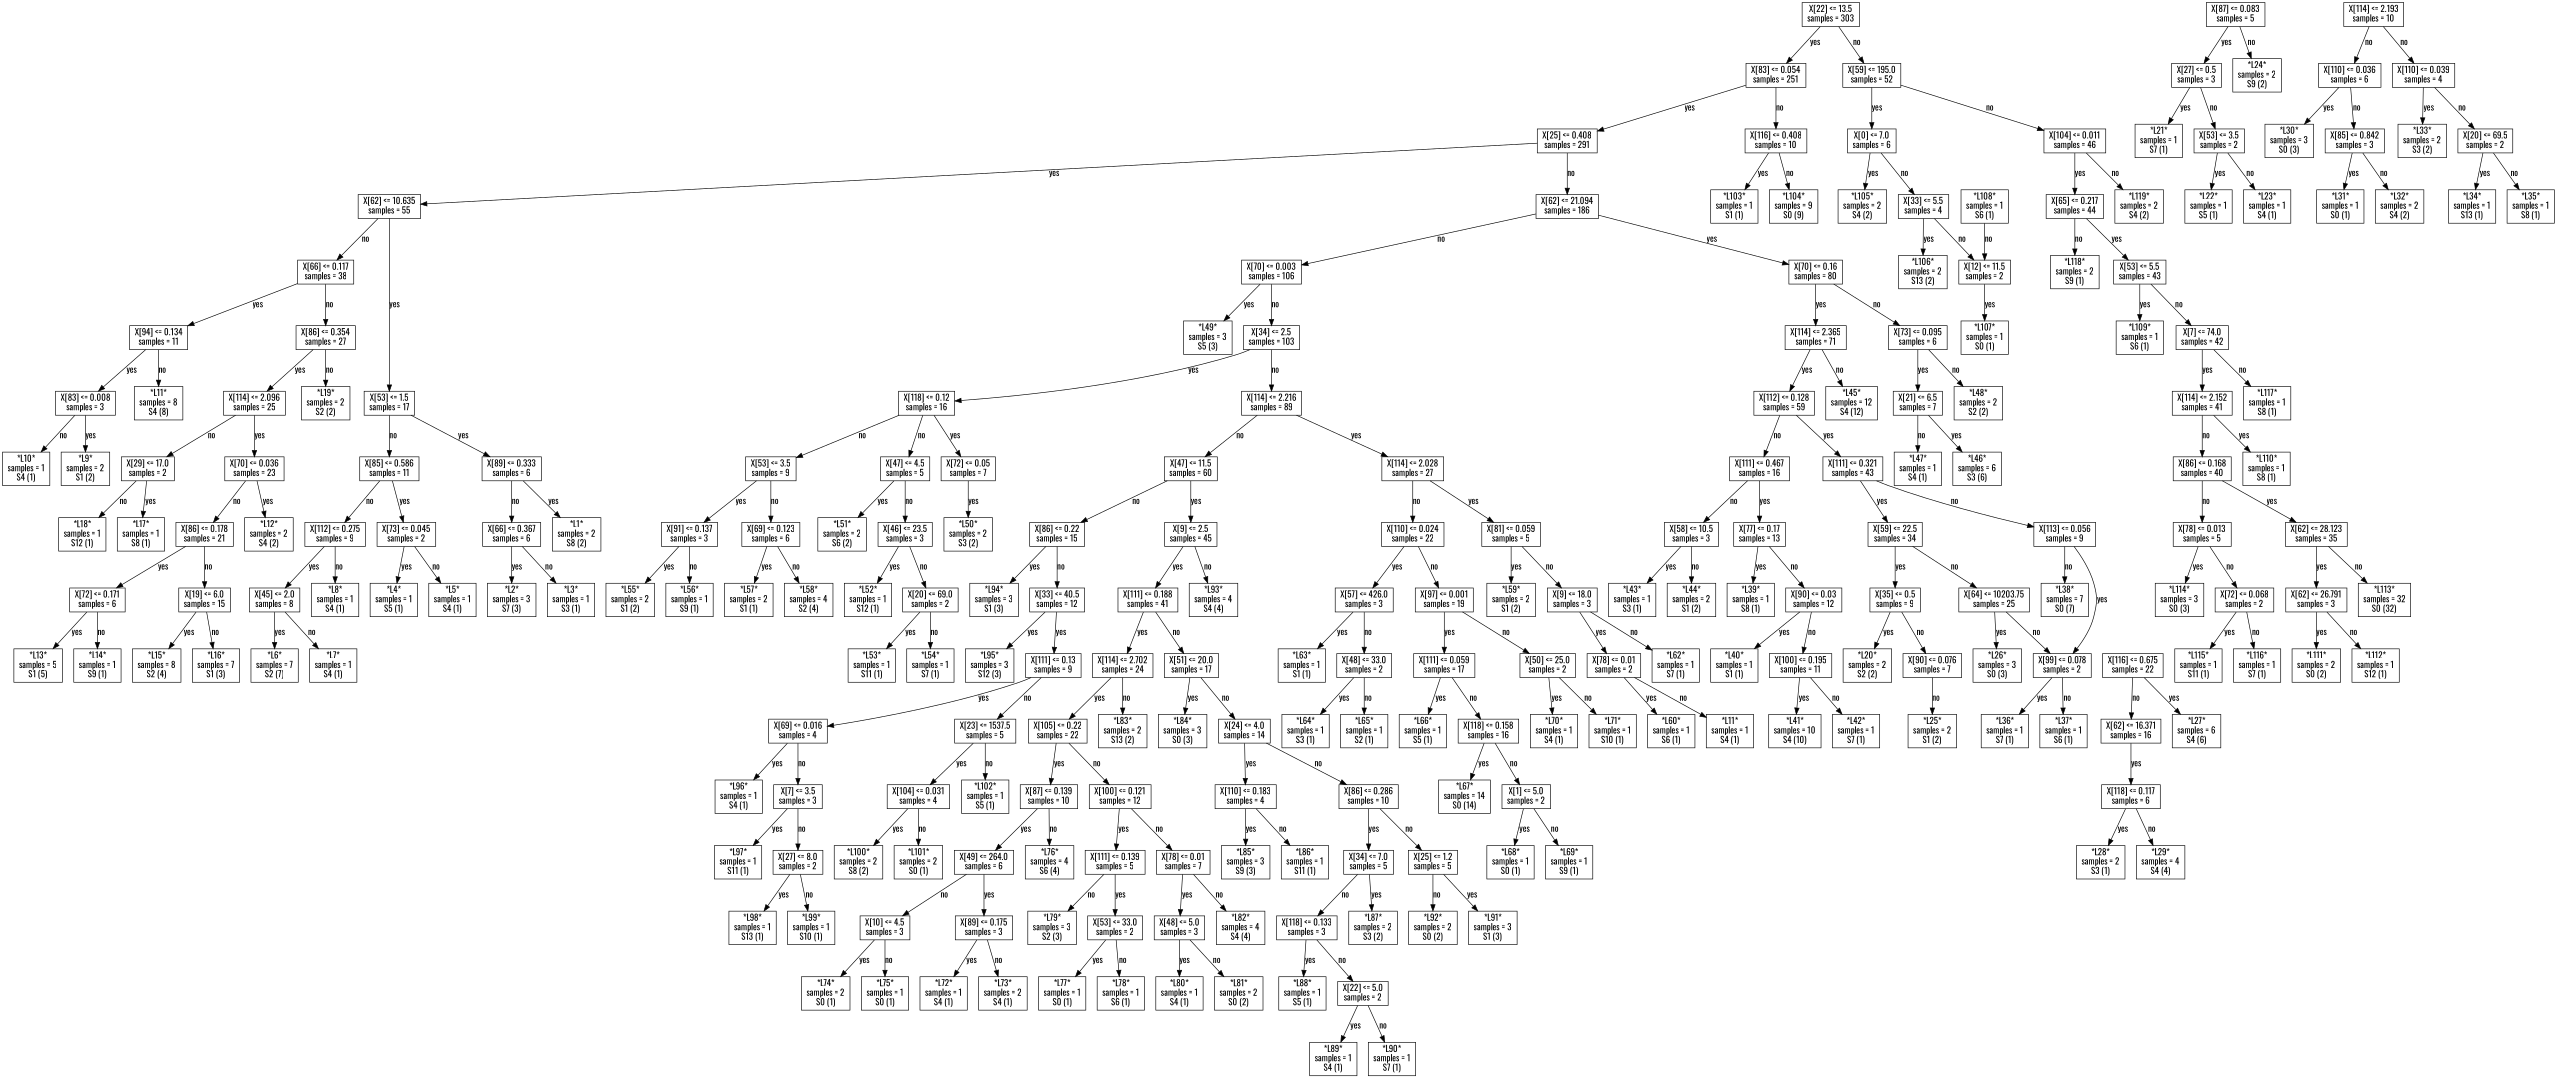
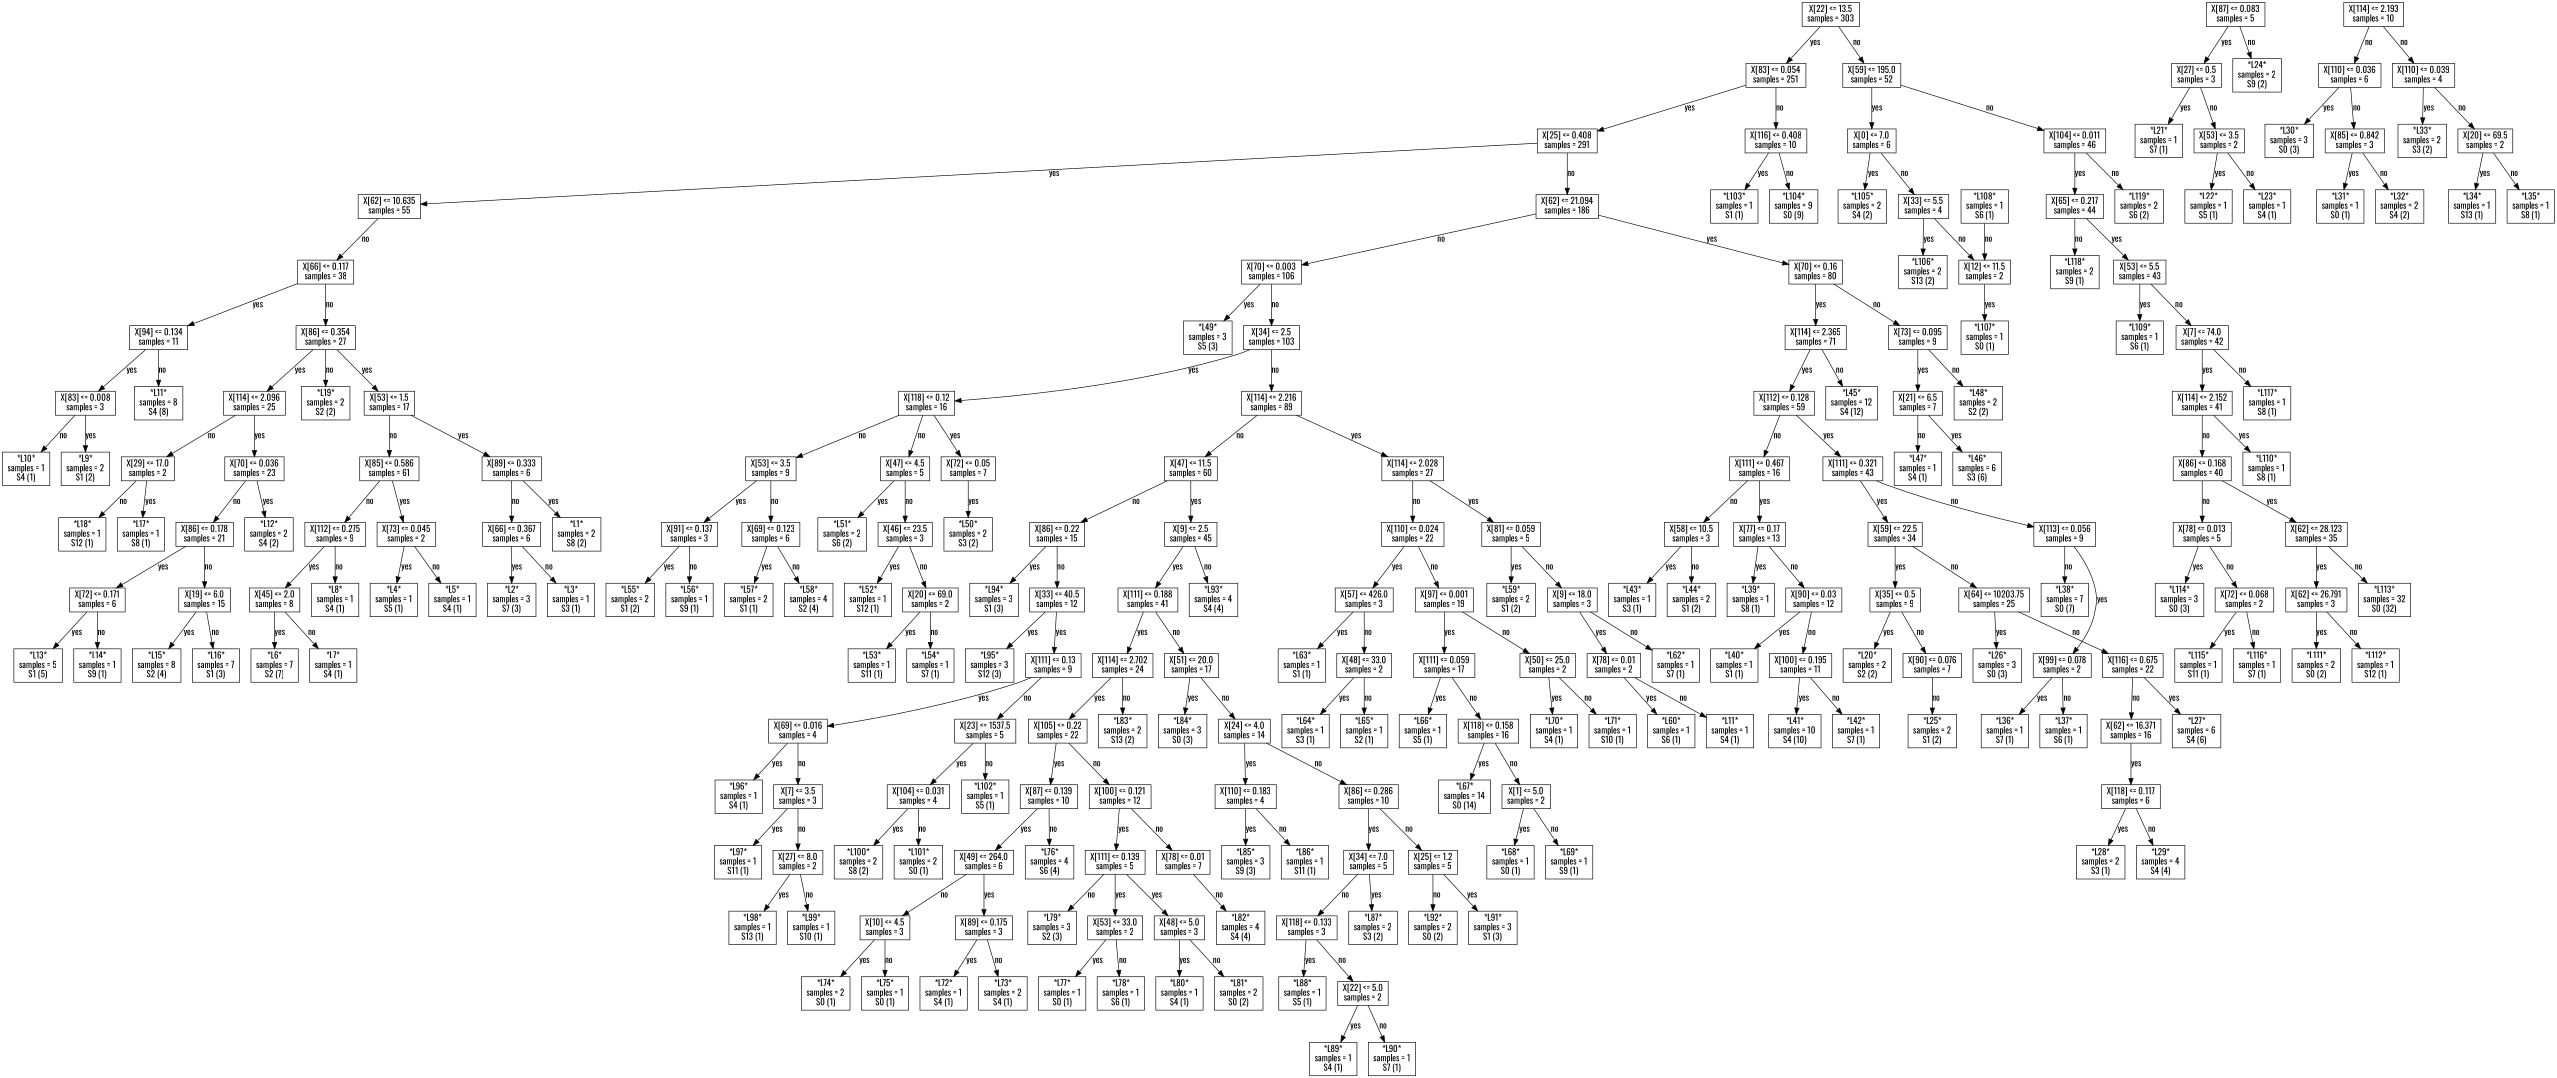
(2139, 207) -> (2139, 207)
(389, 302) -> (355, 368)
(1918, 338) -> (1918, 338)
(389, 469) -> (389, 469)
(2026, 631) -> (2060, 631)
(1182, 892) -> (1145, 893)
